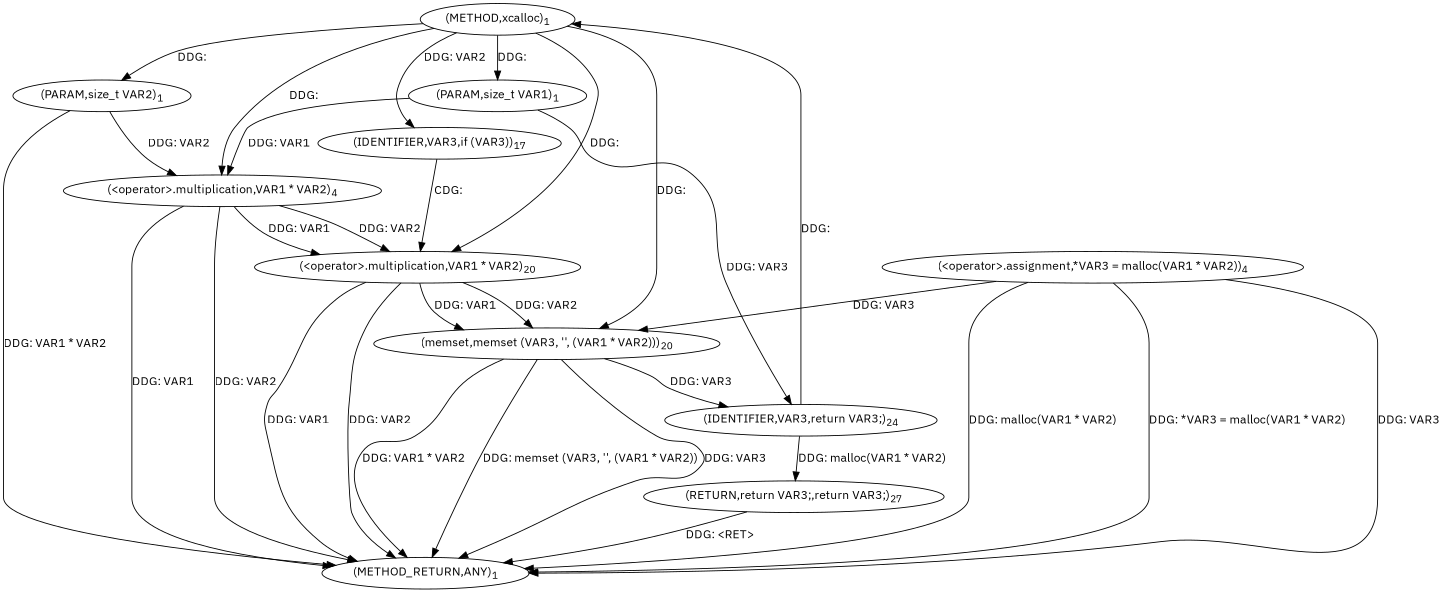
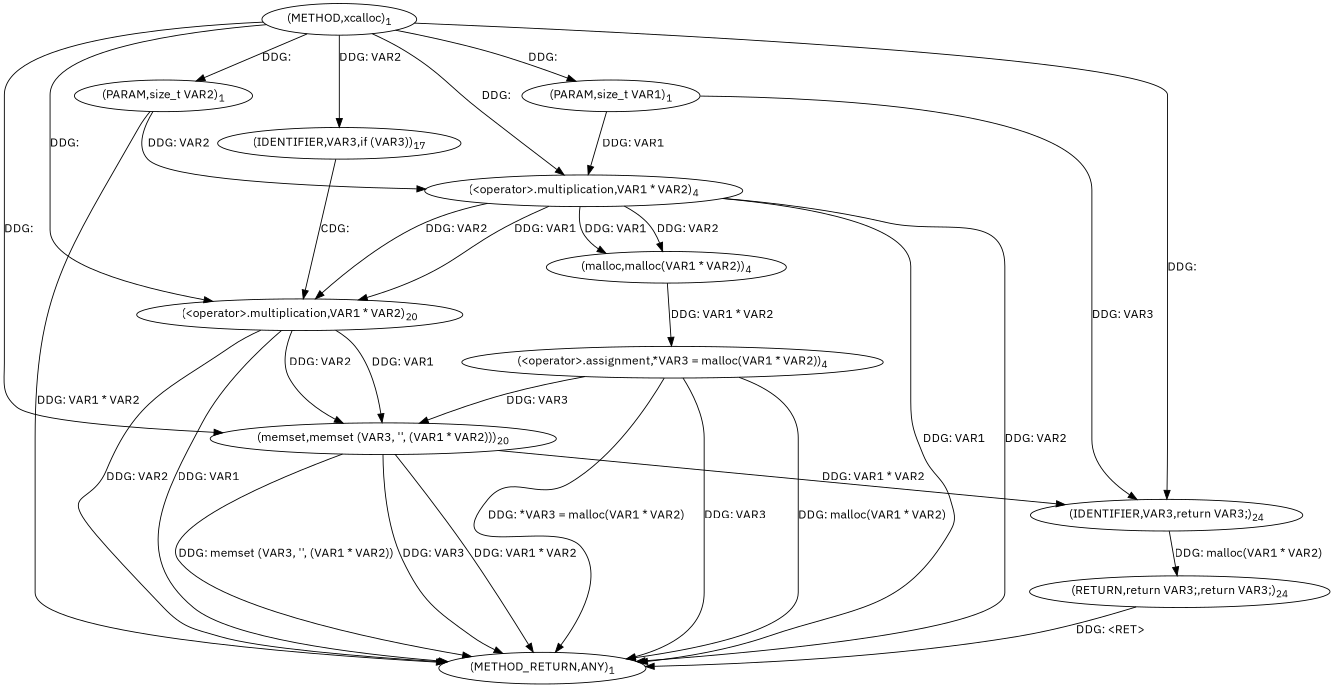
(801, 129) -> (991, 59)
none -> (666, 267)
(701, 382) -> (874, 477)
(896, 495) -> (1282, 590)
